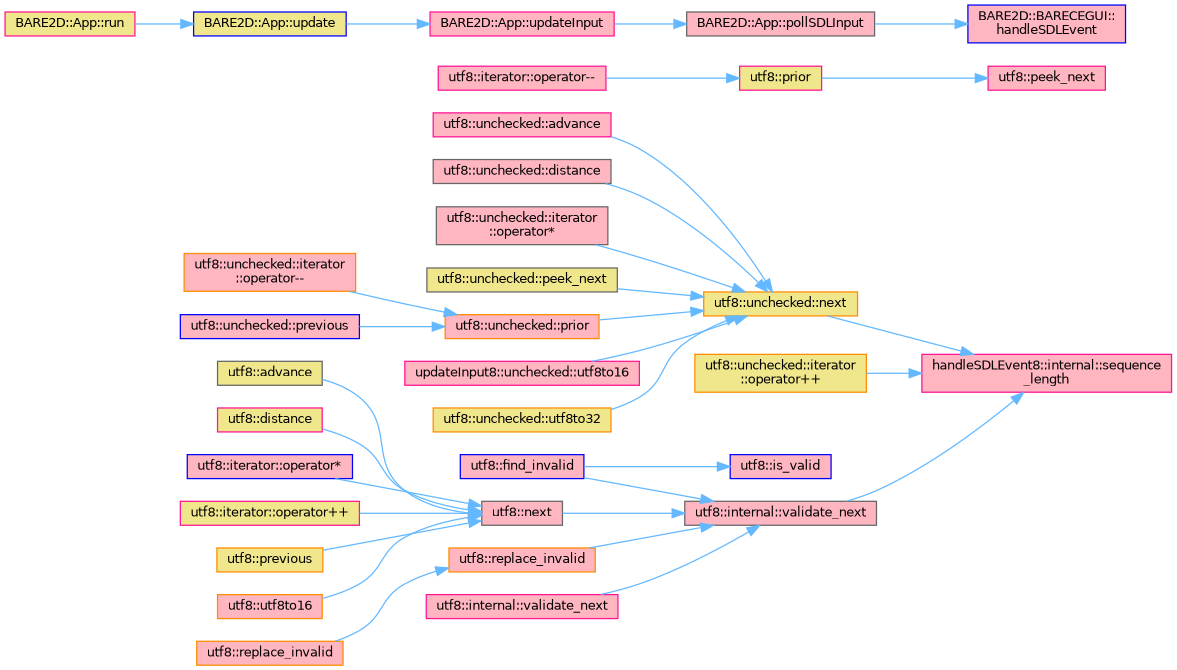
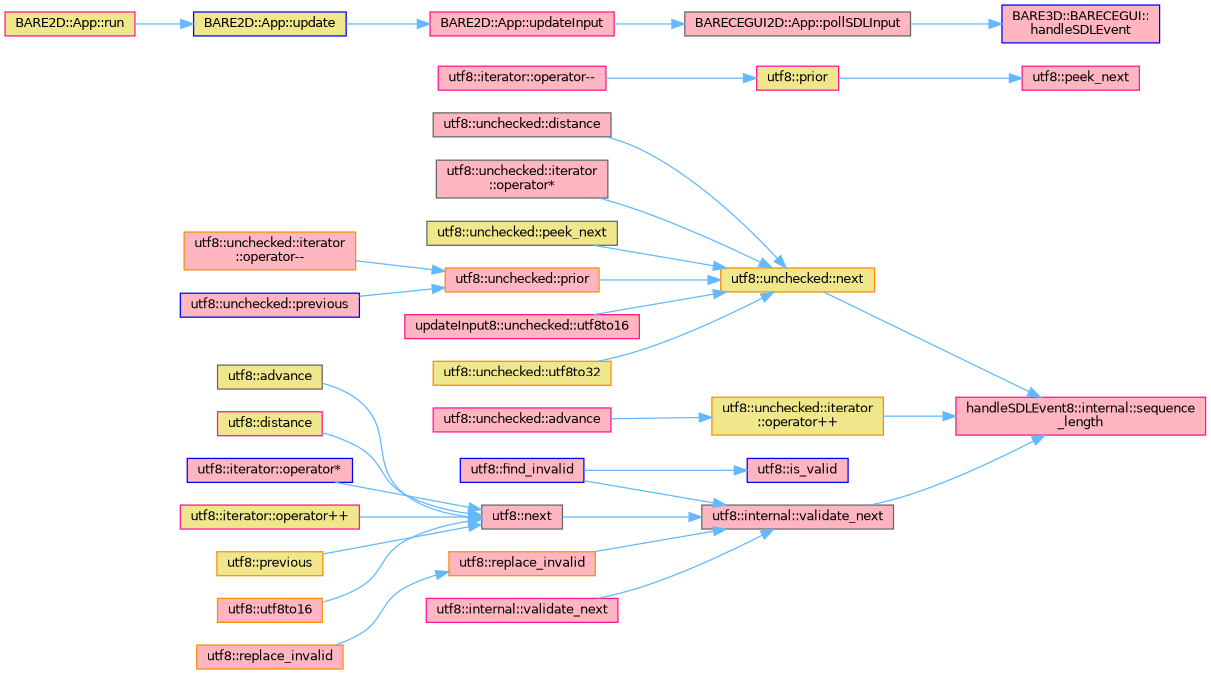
(781, 24) -> (798, 24)
(1047, 24) -> (1081, 24)
(699, 197) -> (655, 418)
